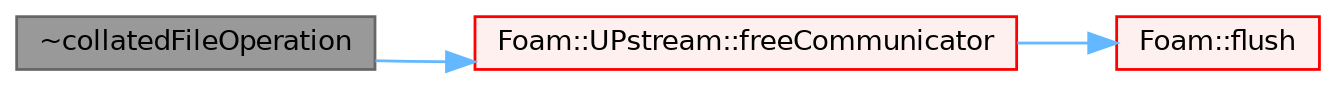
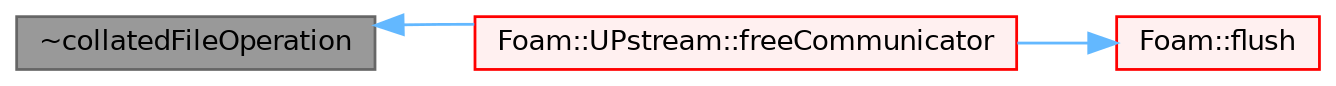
(411, 61) -> (439, 24)
